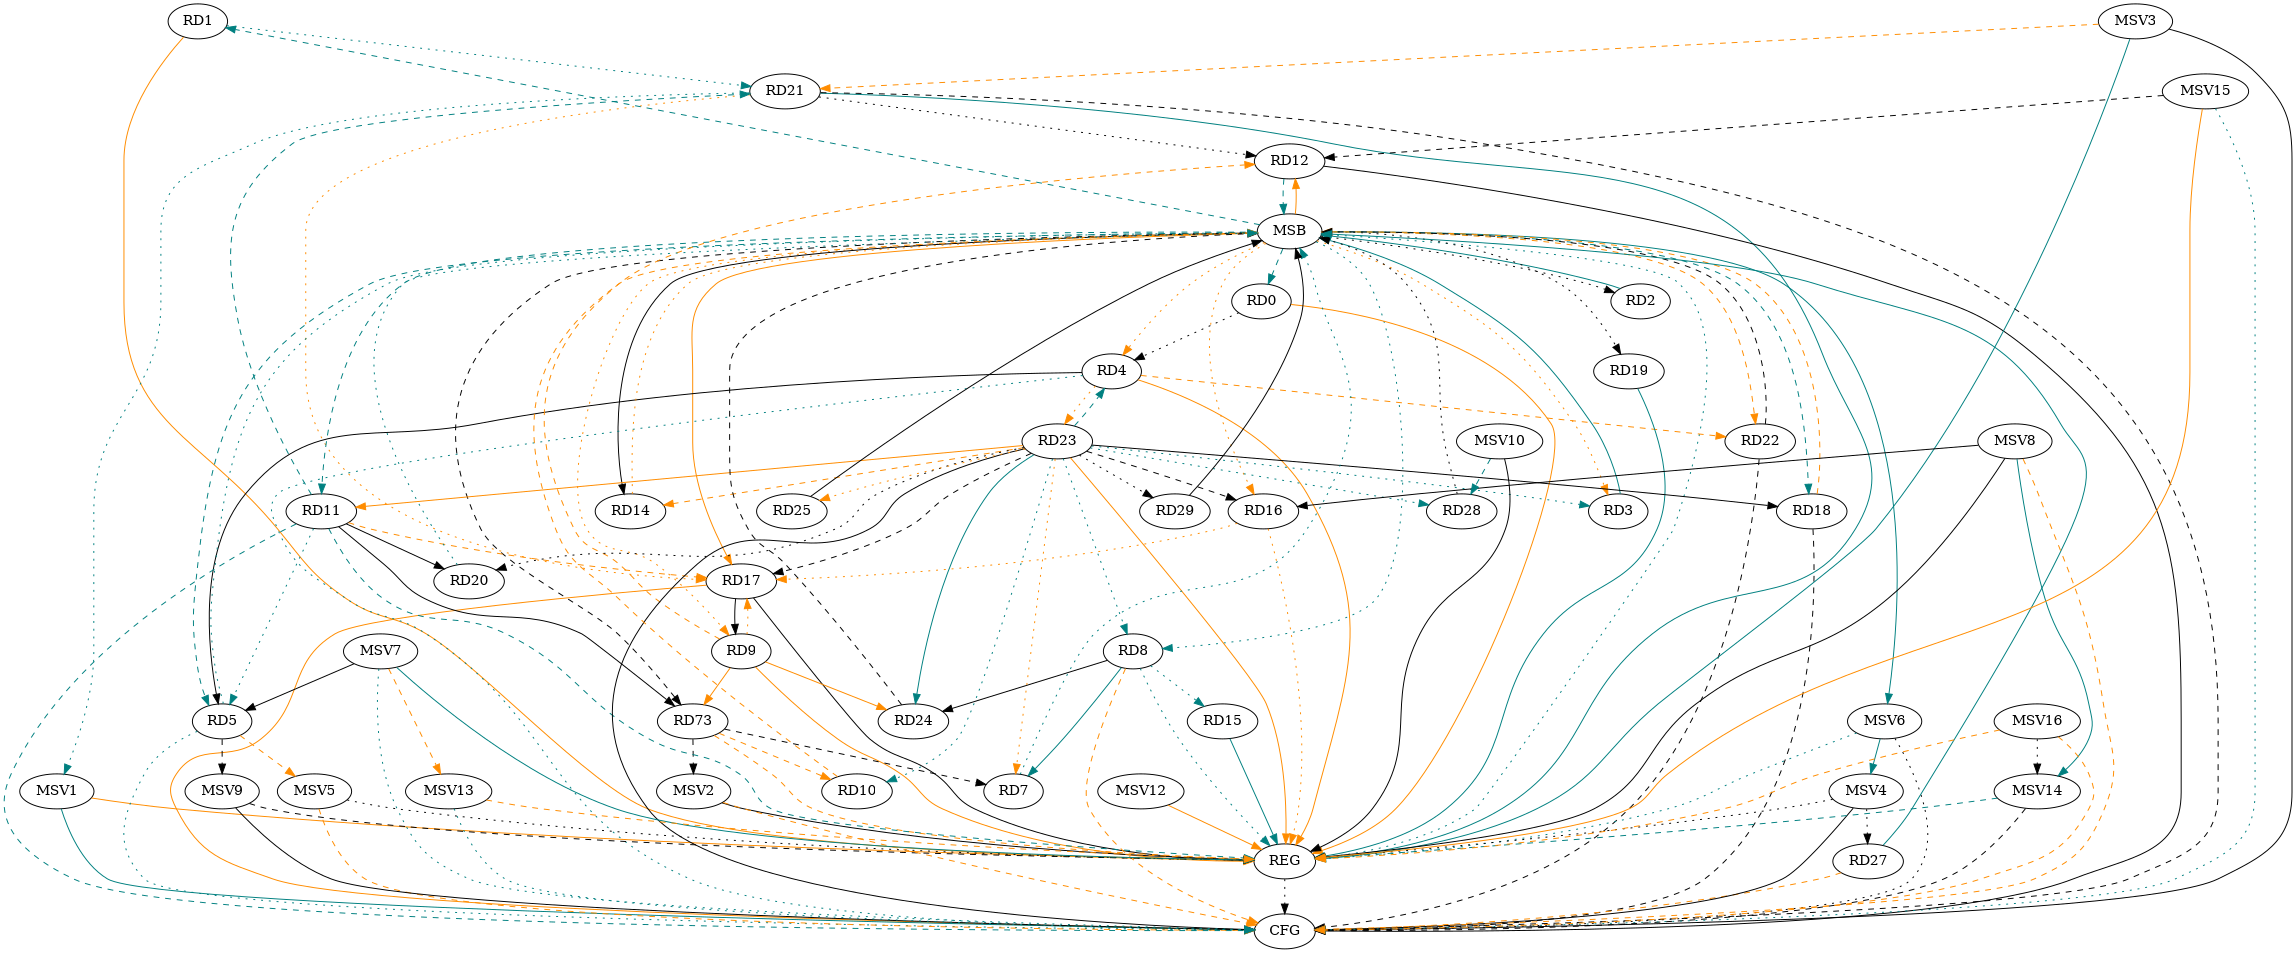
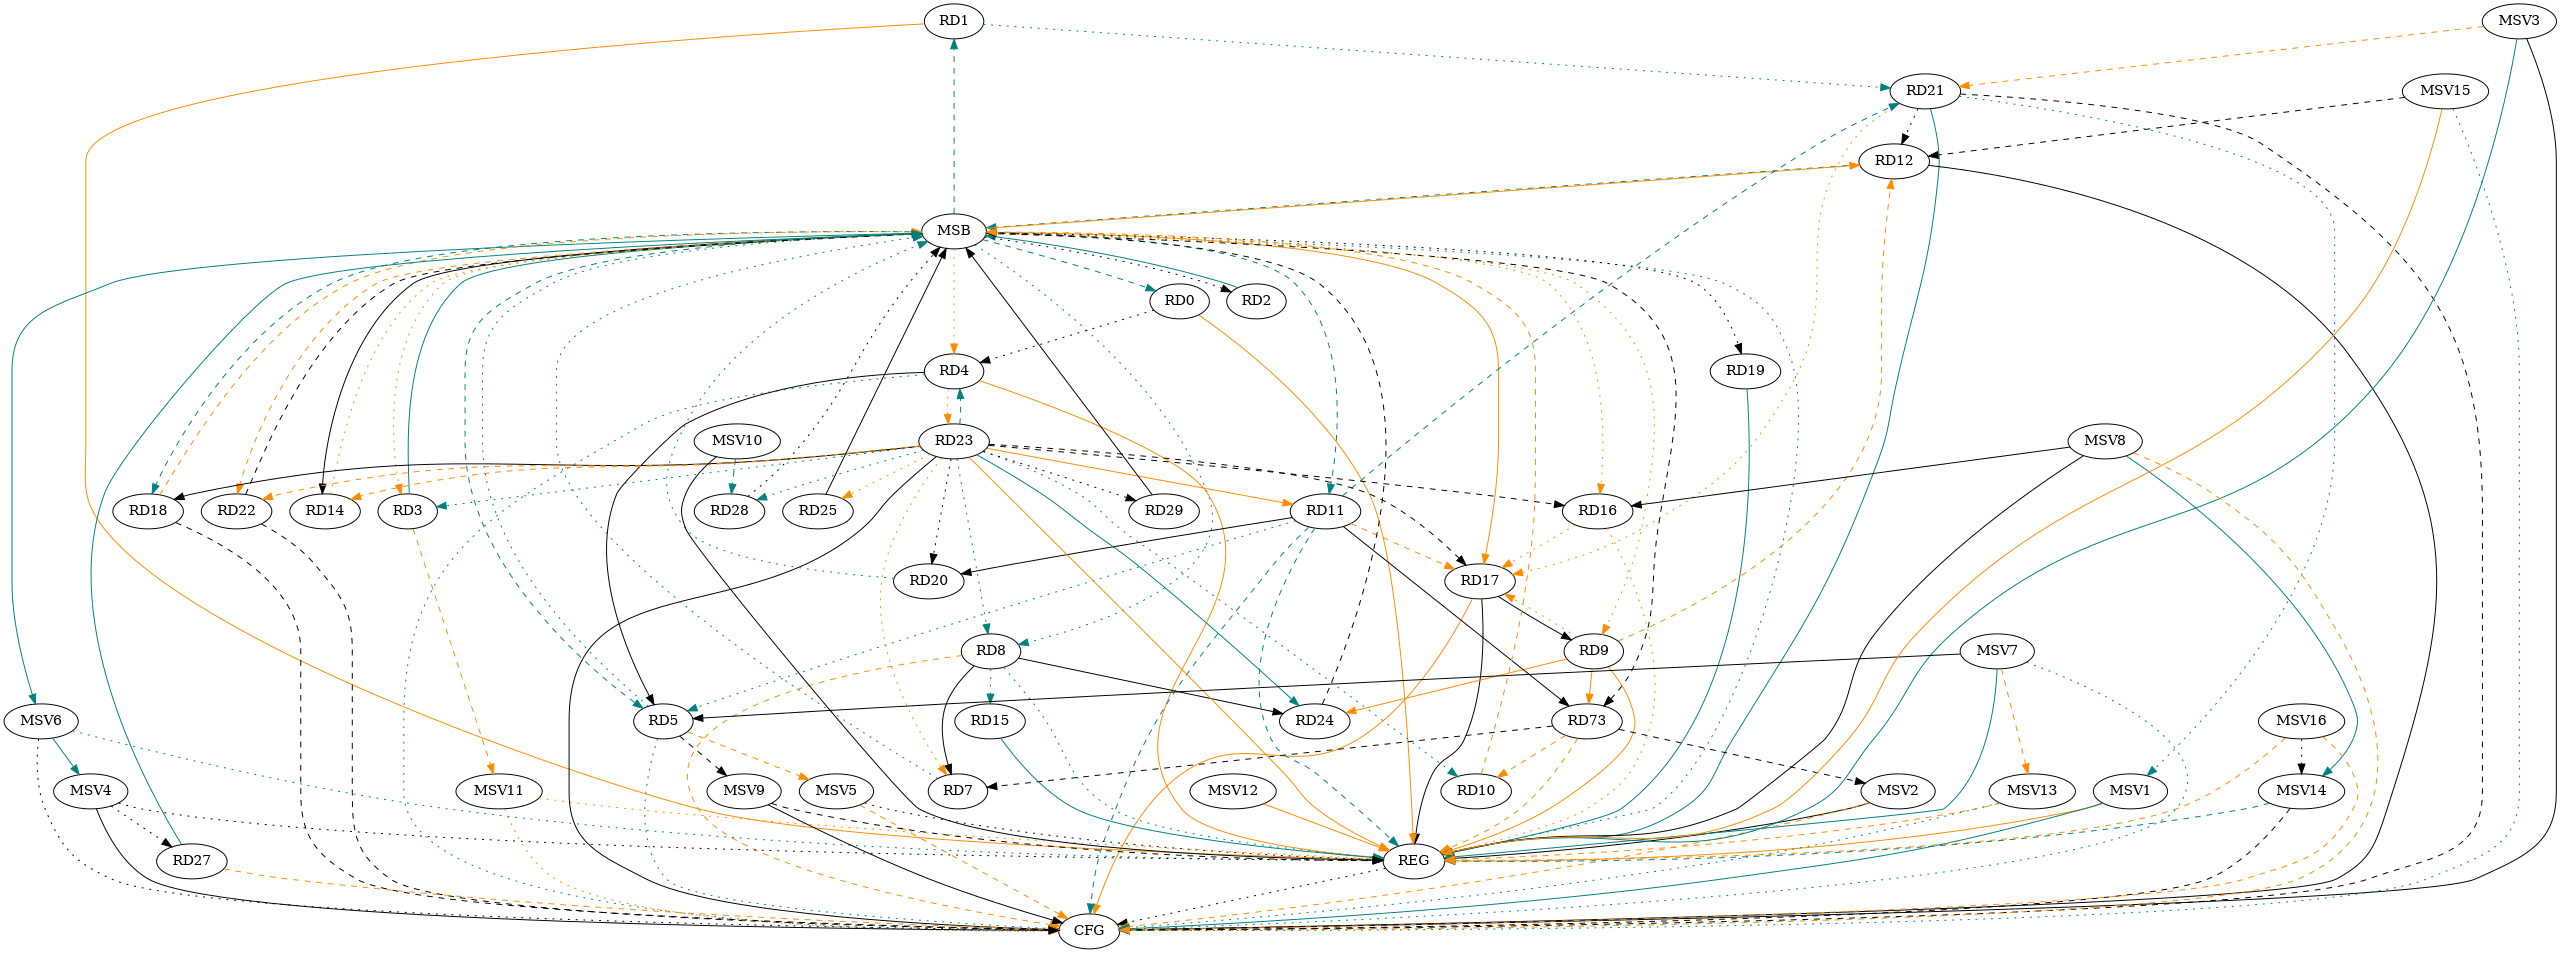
(1428, 406) -> (433, 470)
(1080, 719) -> (944, 711)
none -> (499, 791)
